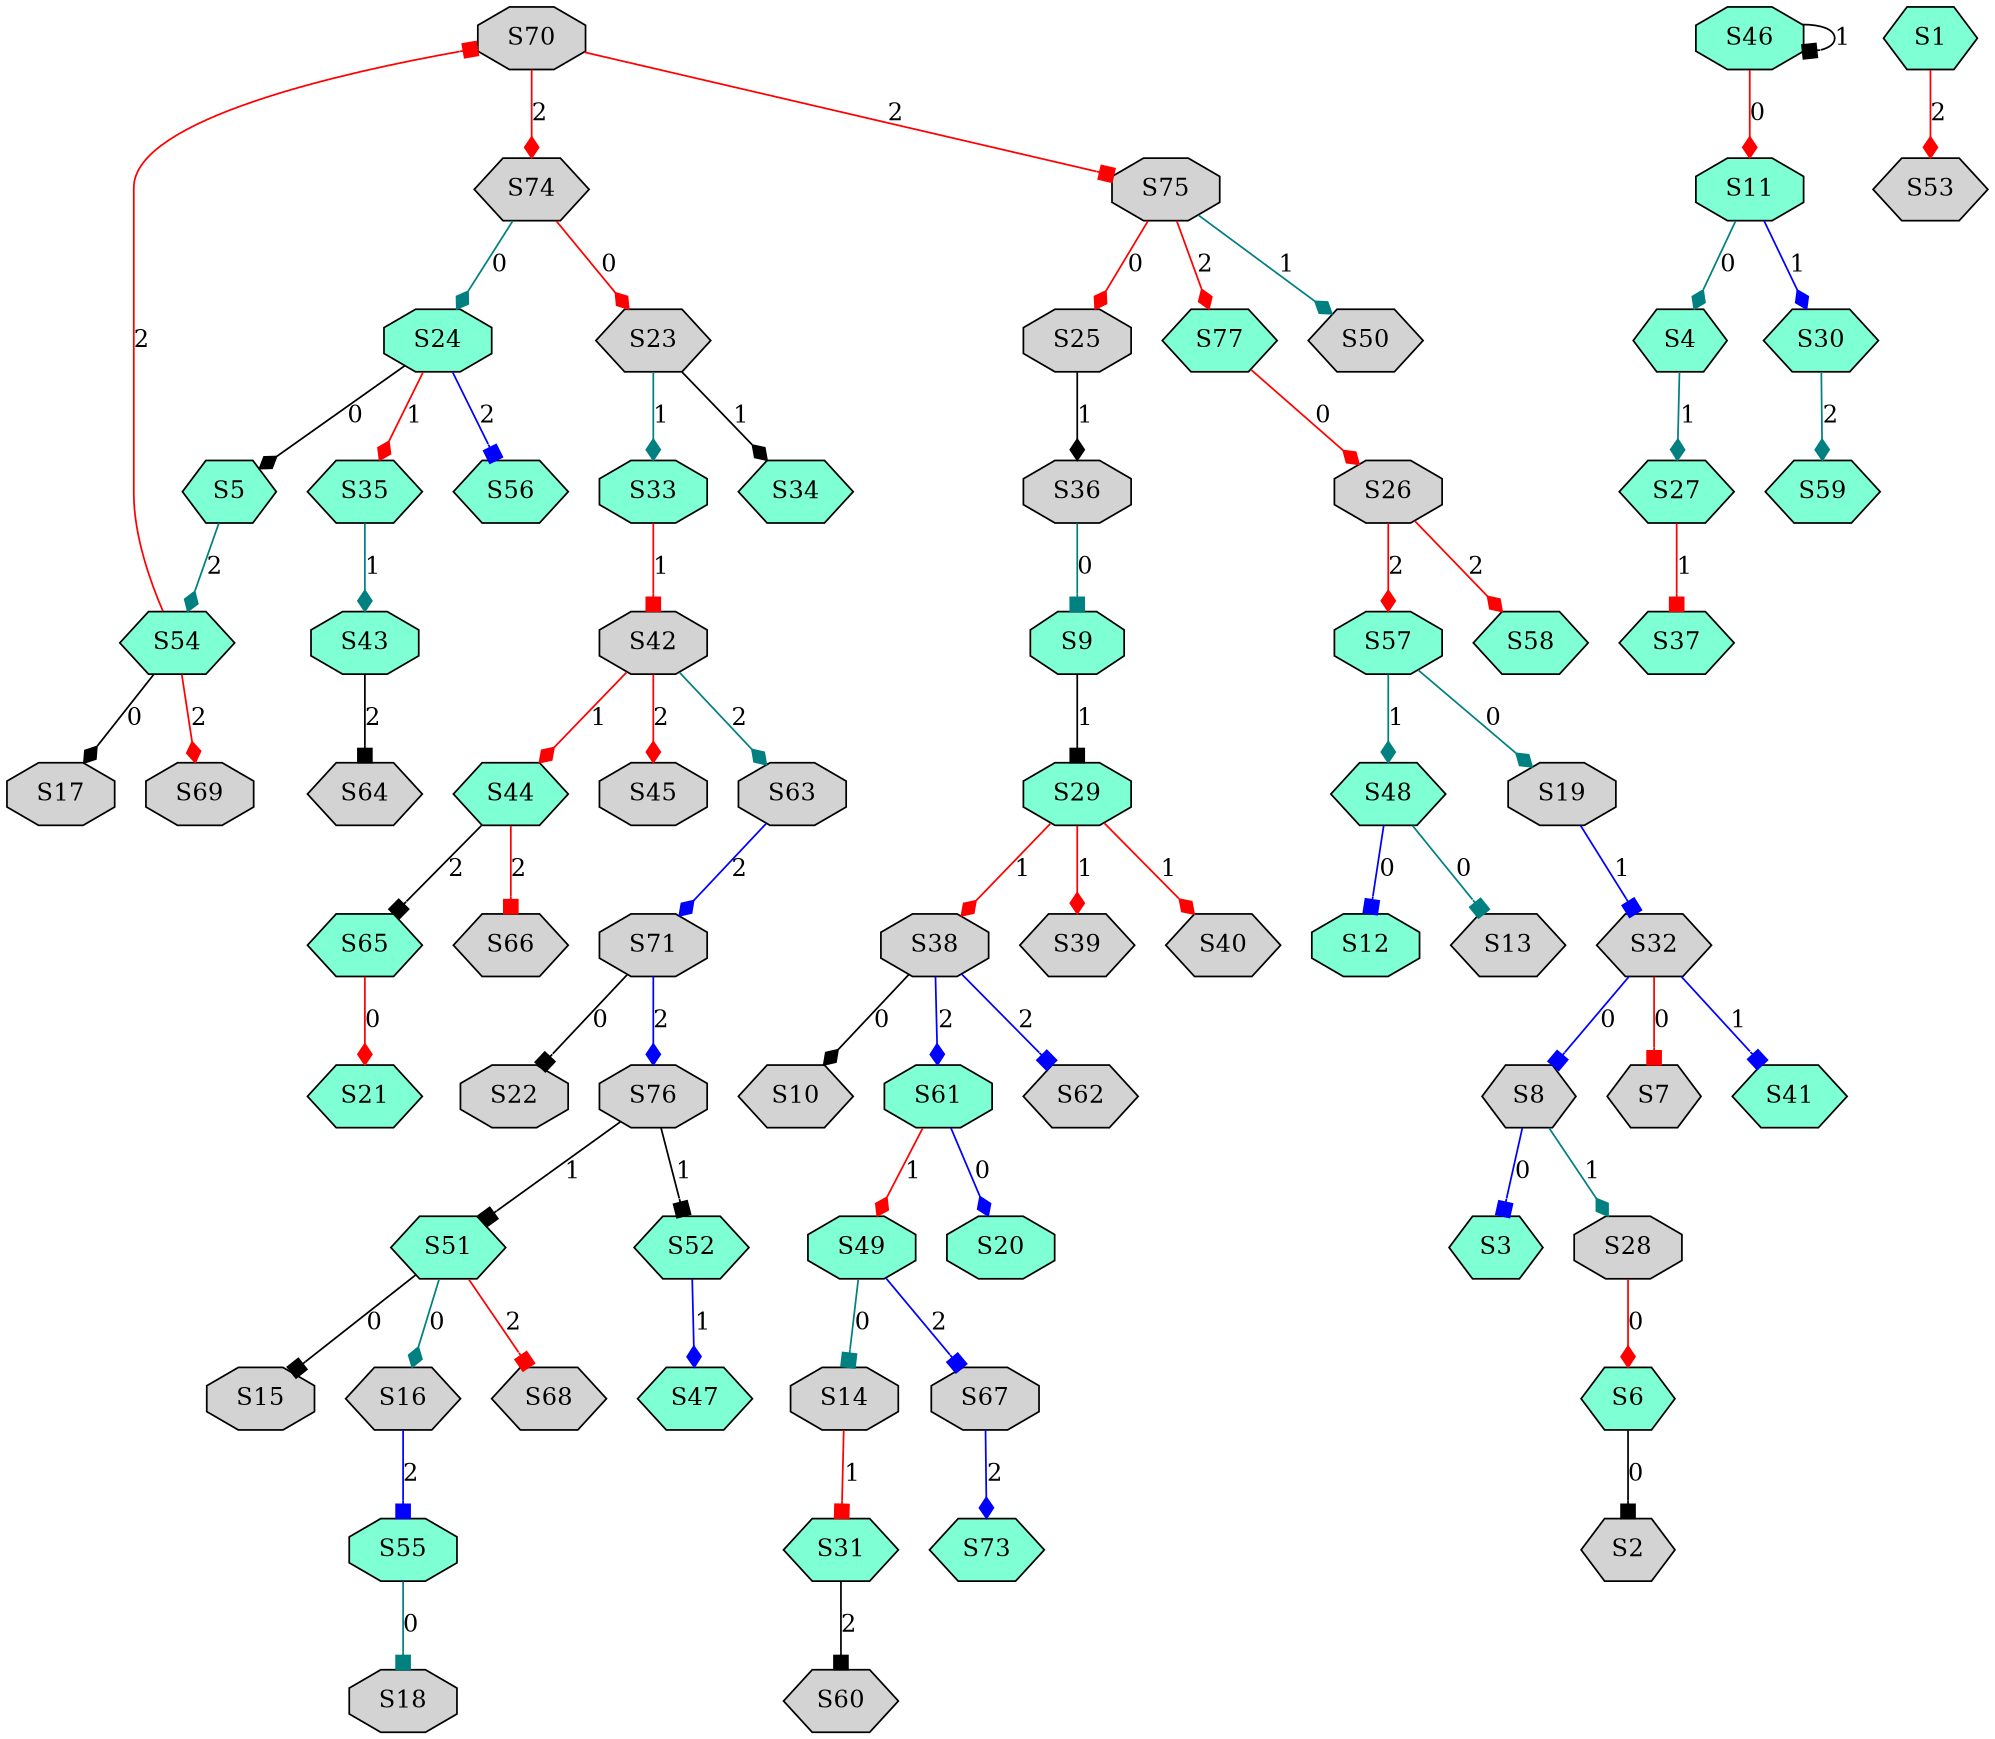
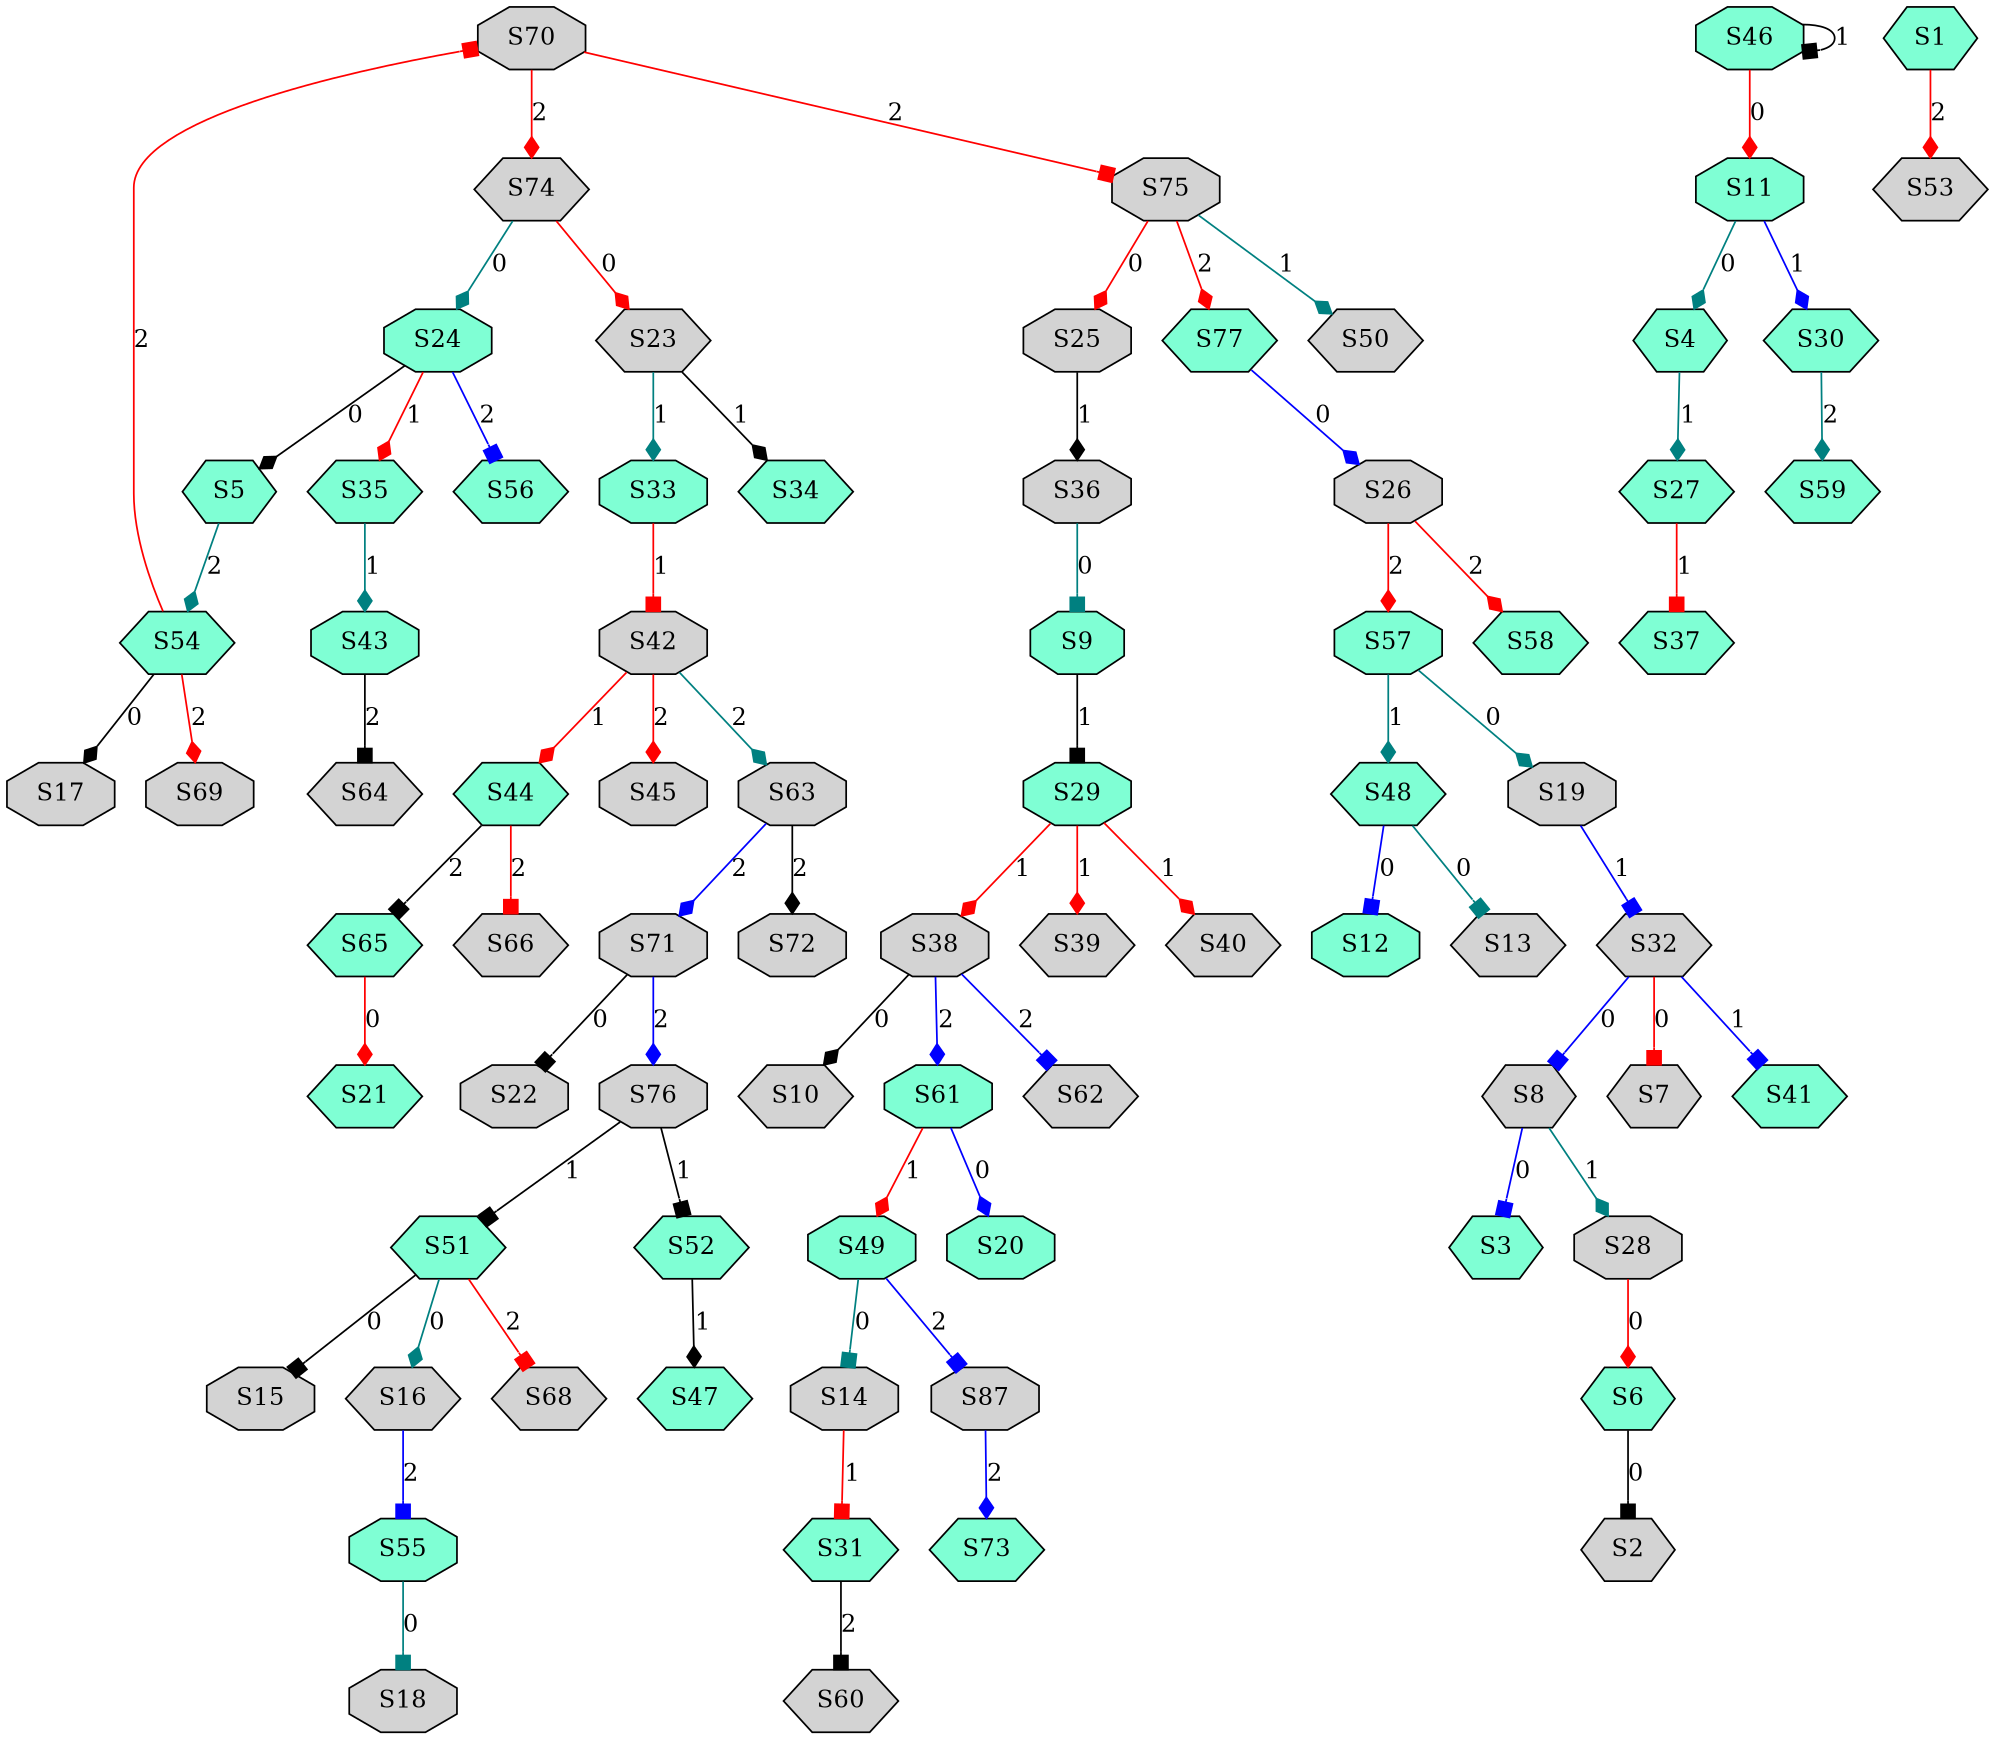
(1297, 410) -> (1297, 410)
none -> (792, 945)
(693, 1313) -> (693, 1313)
(985, 1399) -> (985, 1399)
